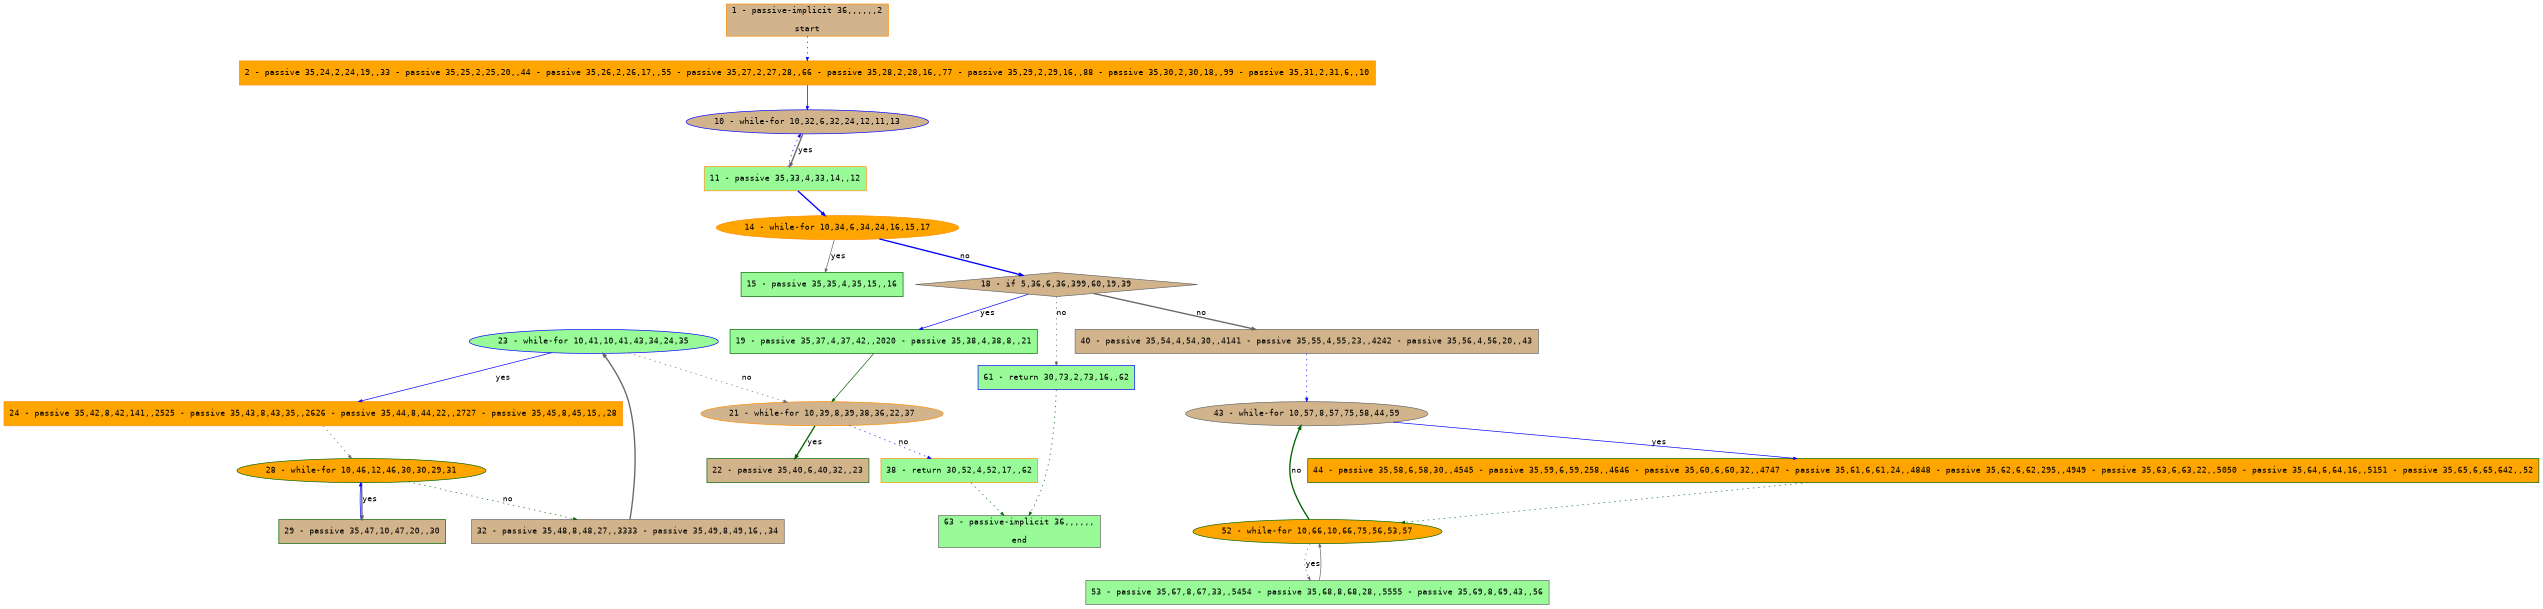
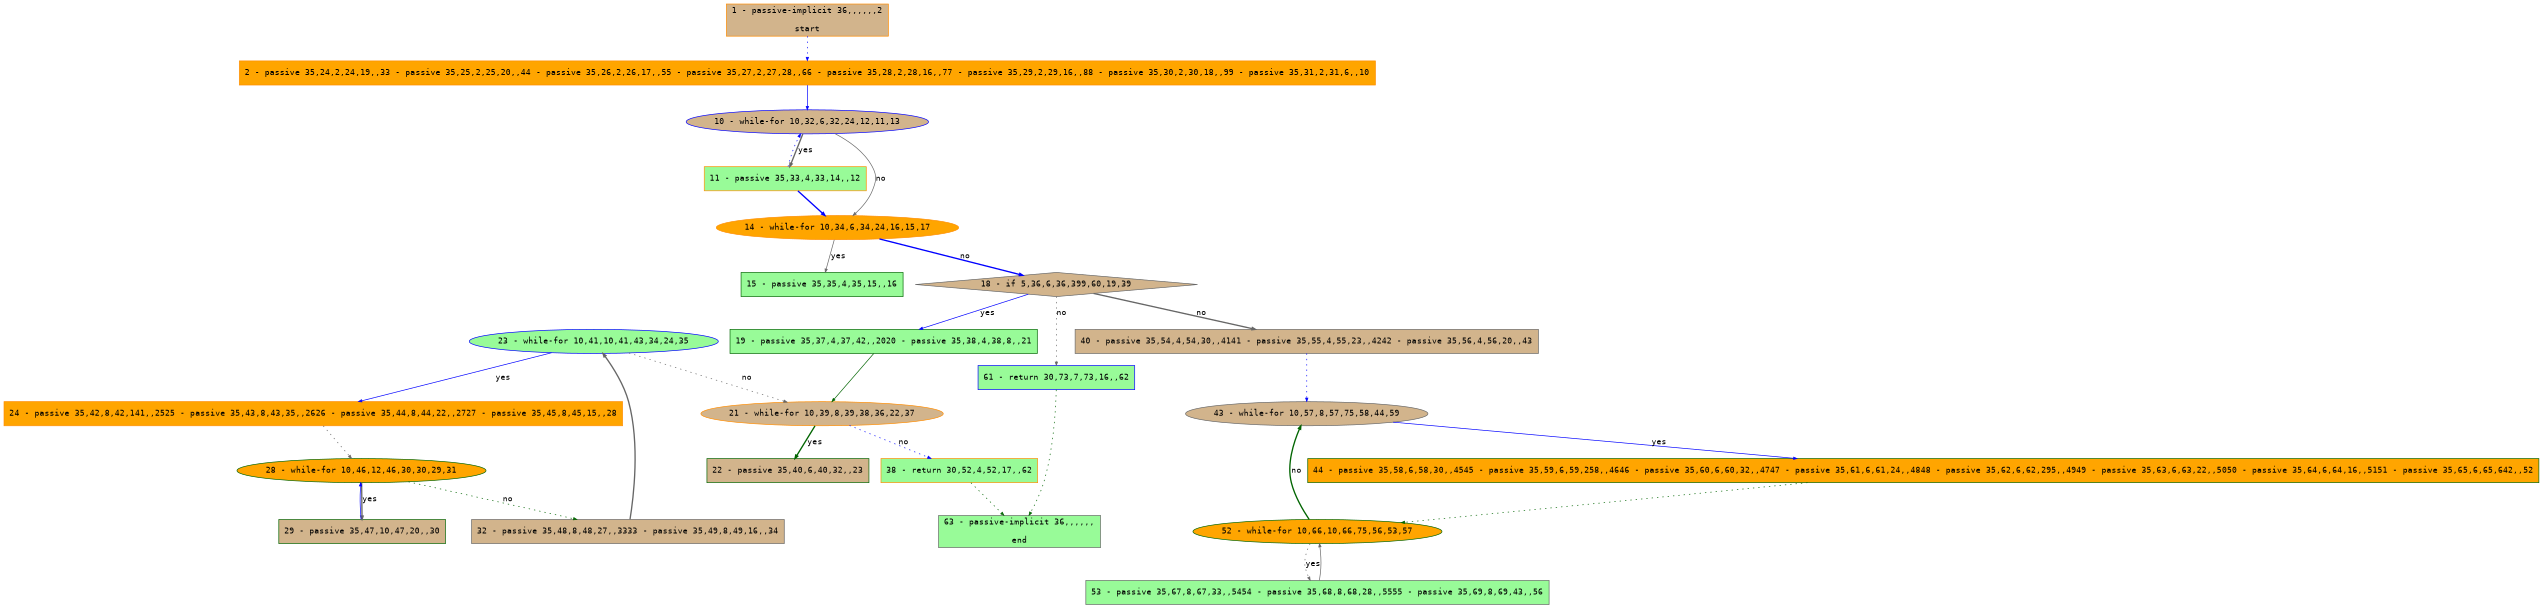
none -> (873, 168)
(1056, 378) -> (1056, 378)
